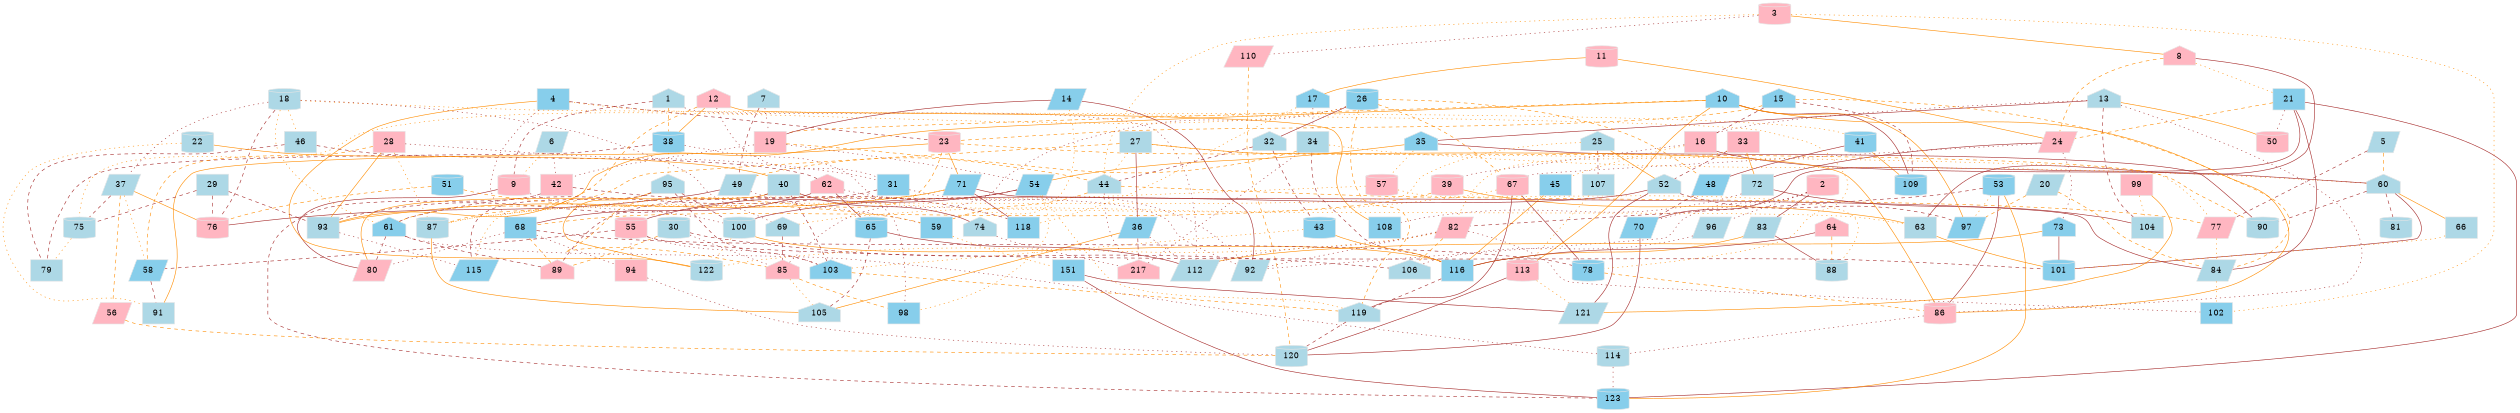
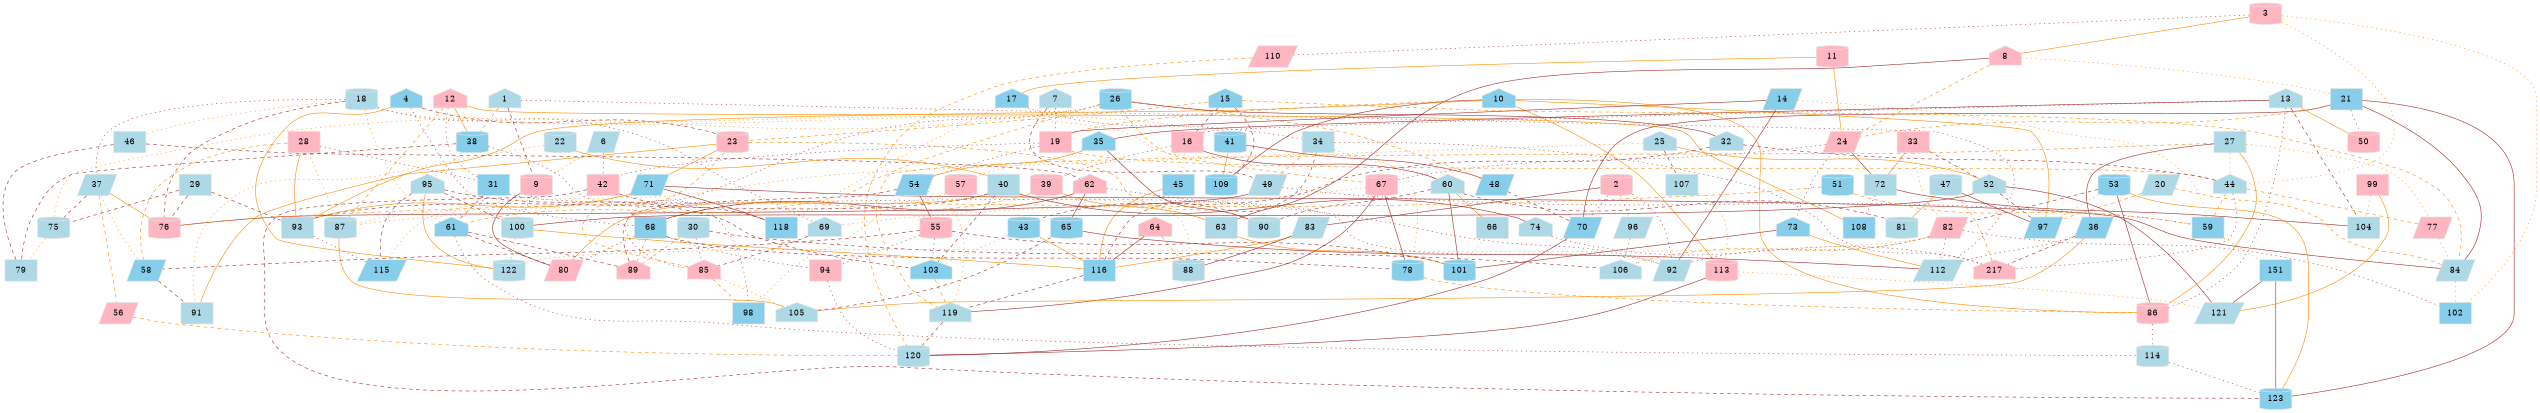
(553, 99) -> (406, 99)
(2383, 142) -> none
none -> (1946, 185)
